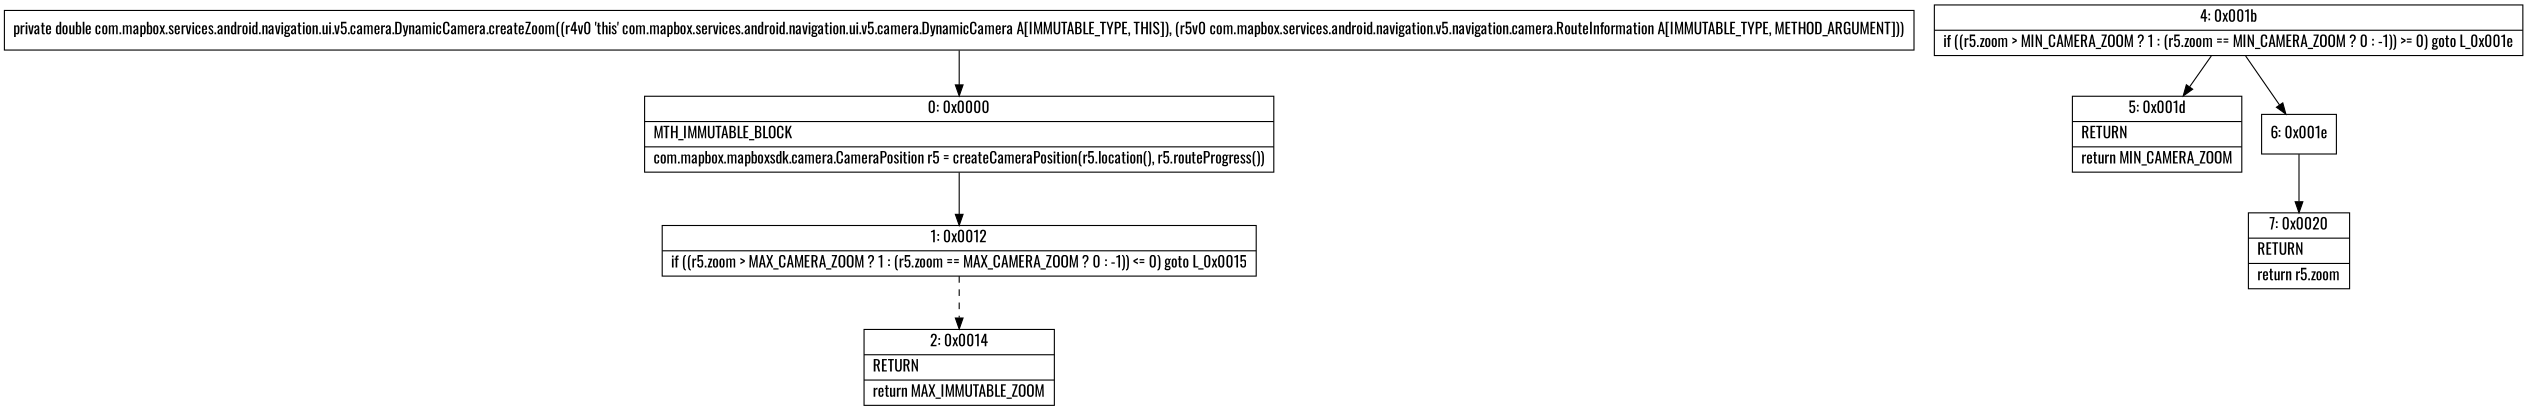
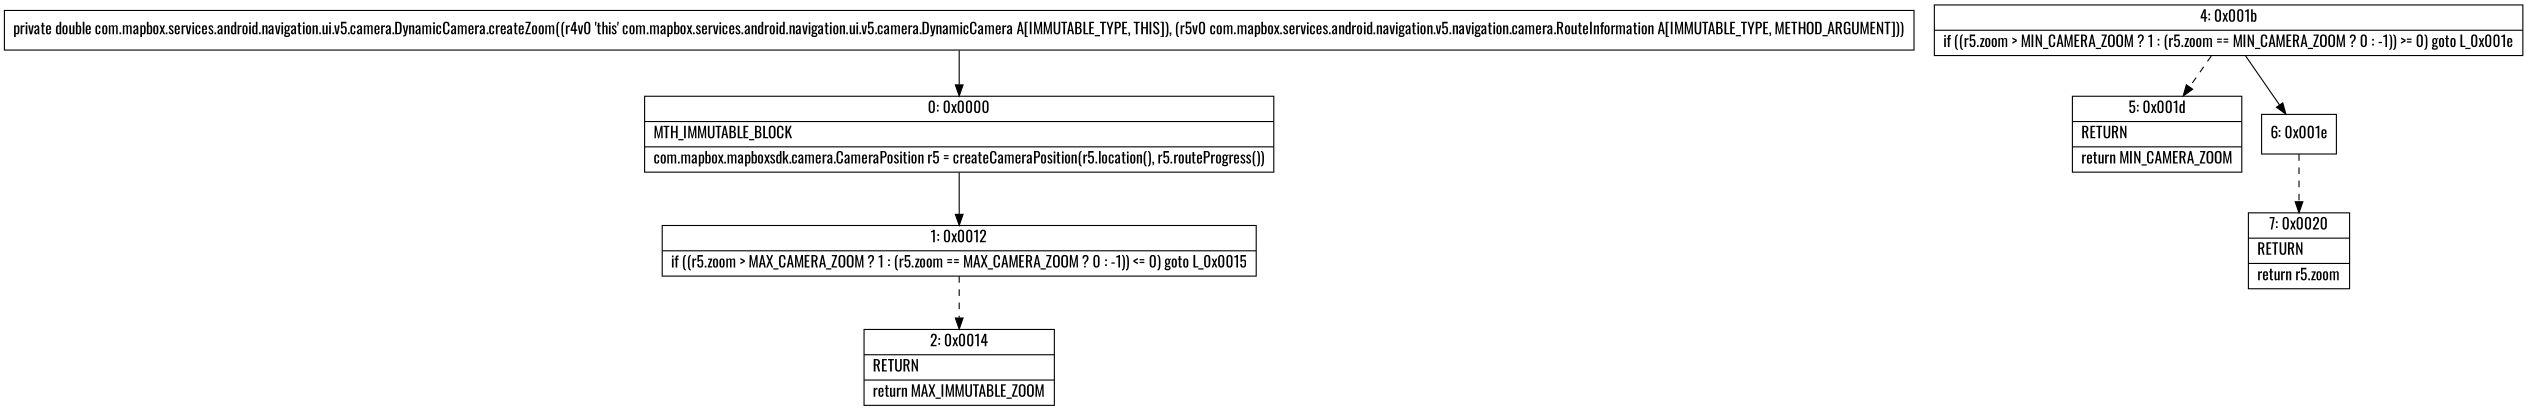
(2200, 71) -> (2200, 71)
(2299, 178) -> (2299, 178)
